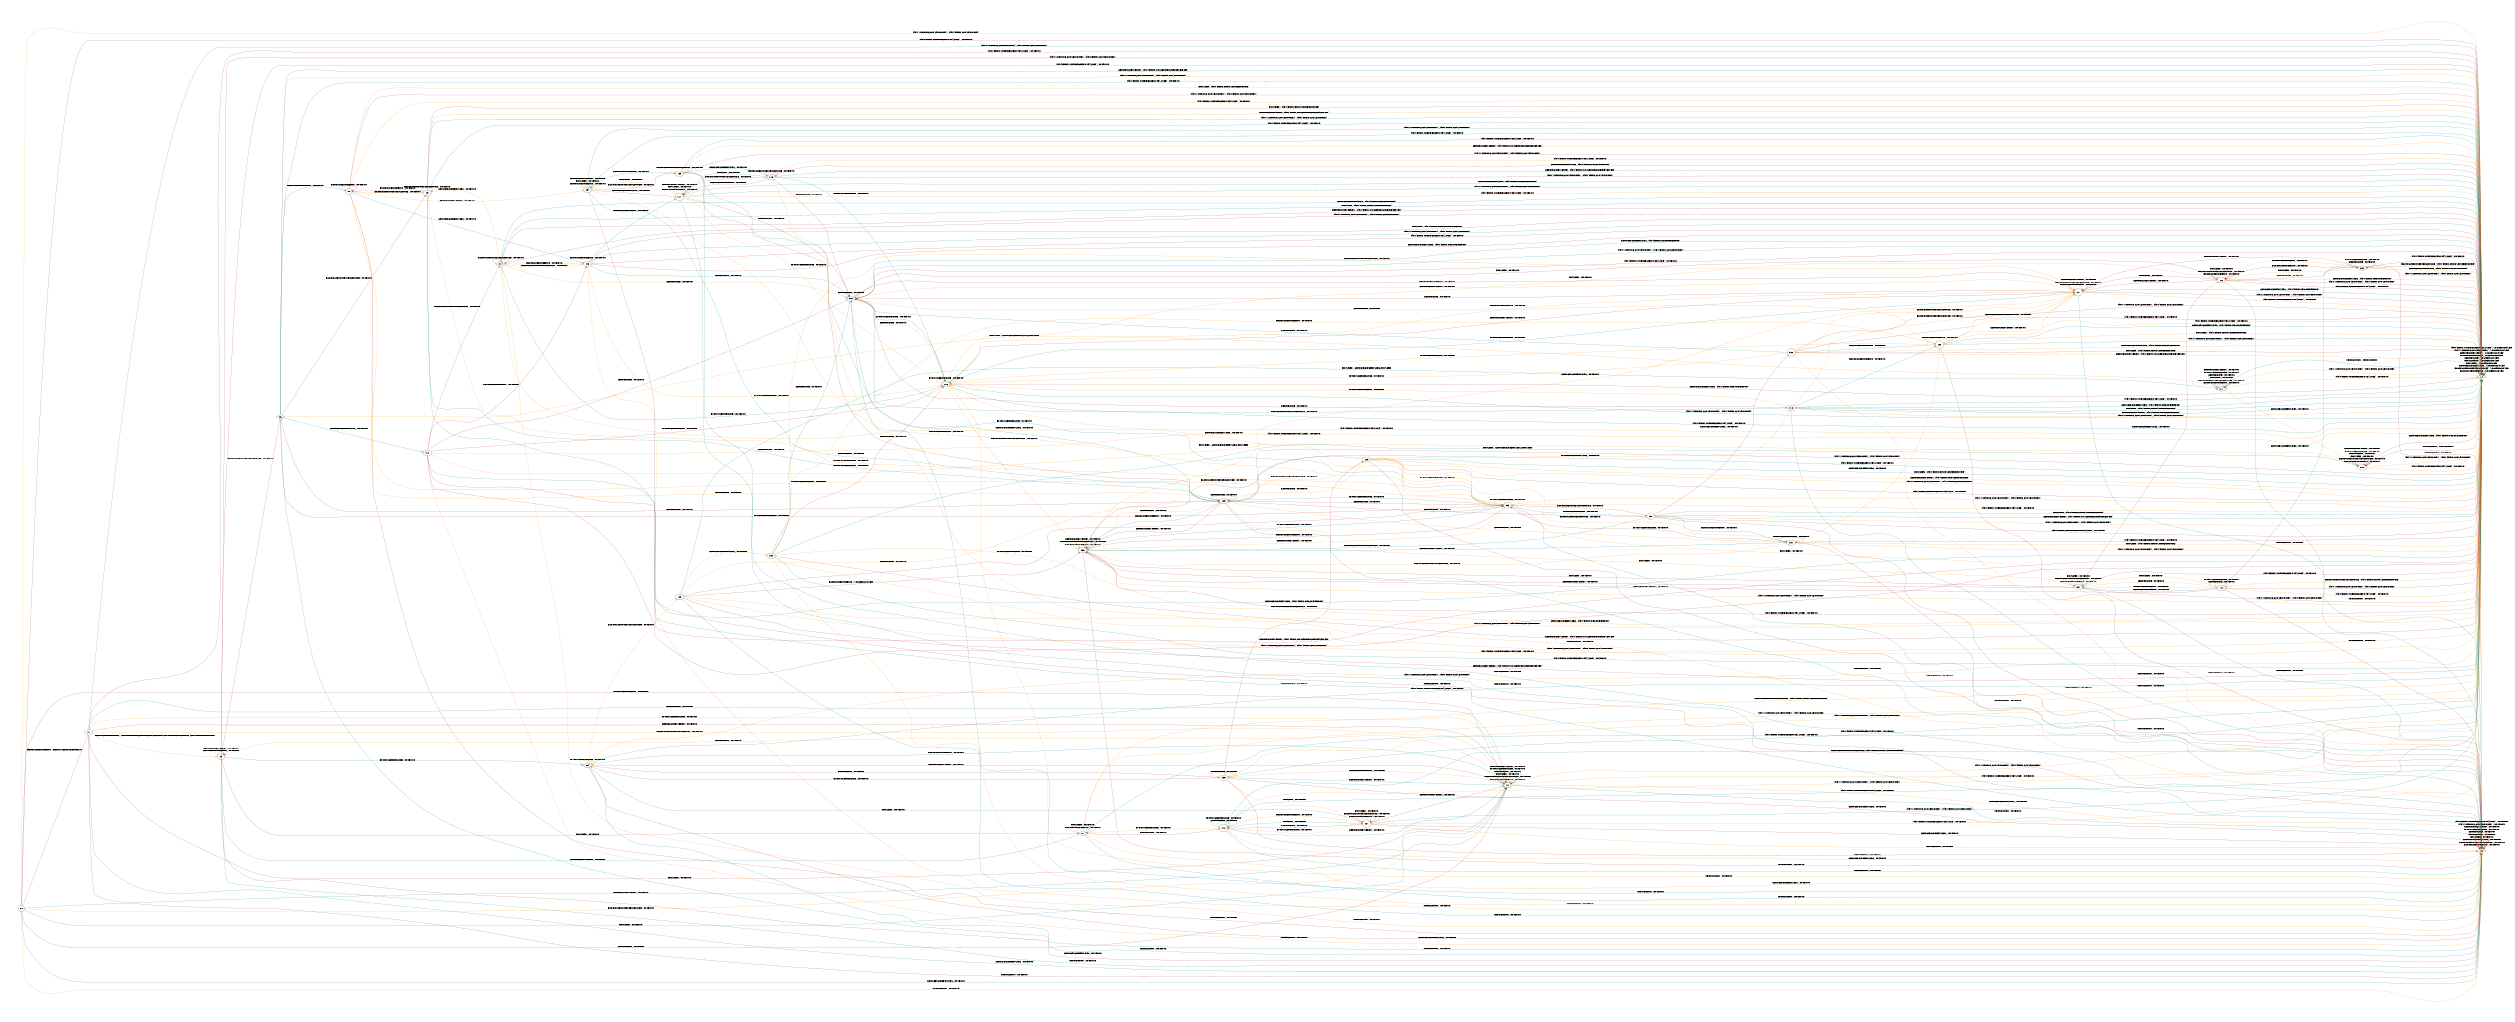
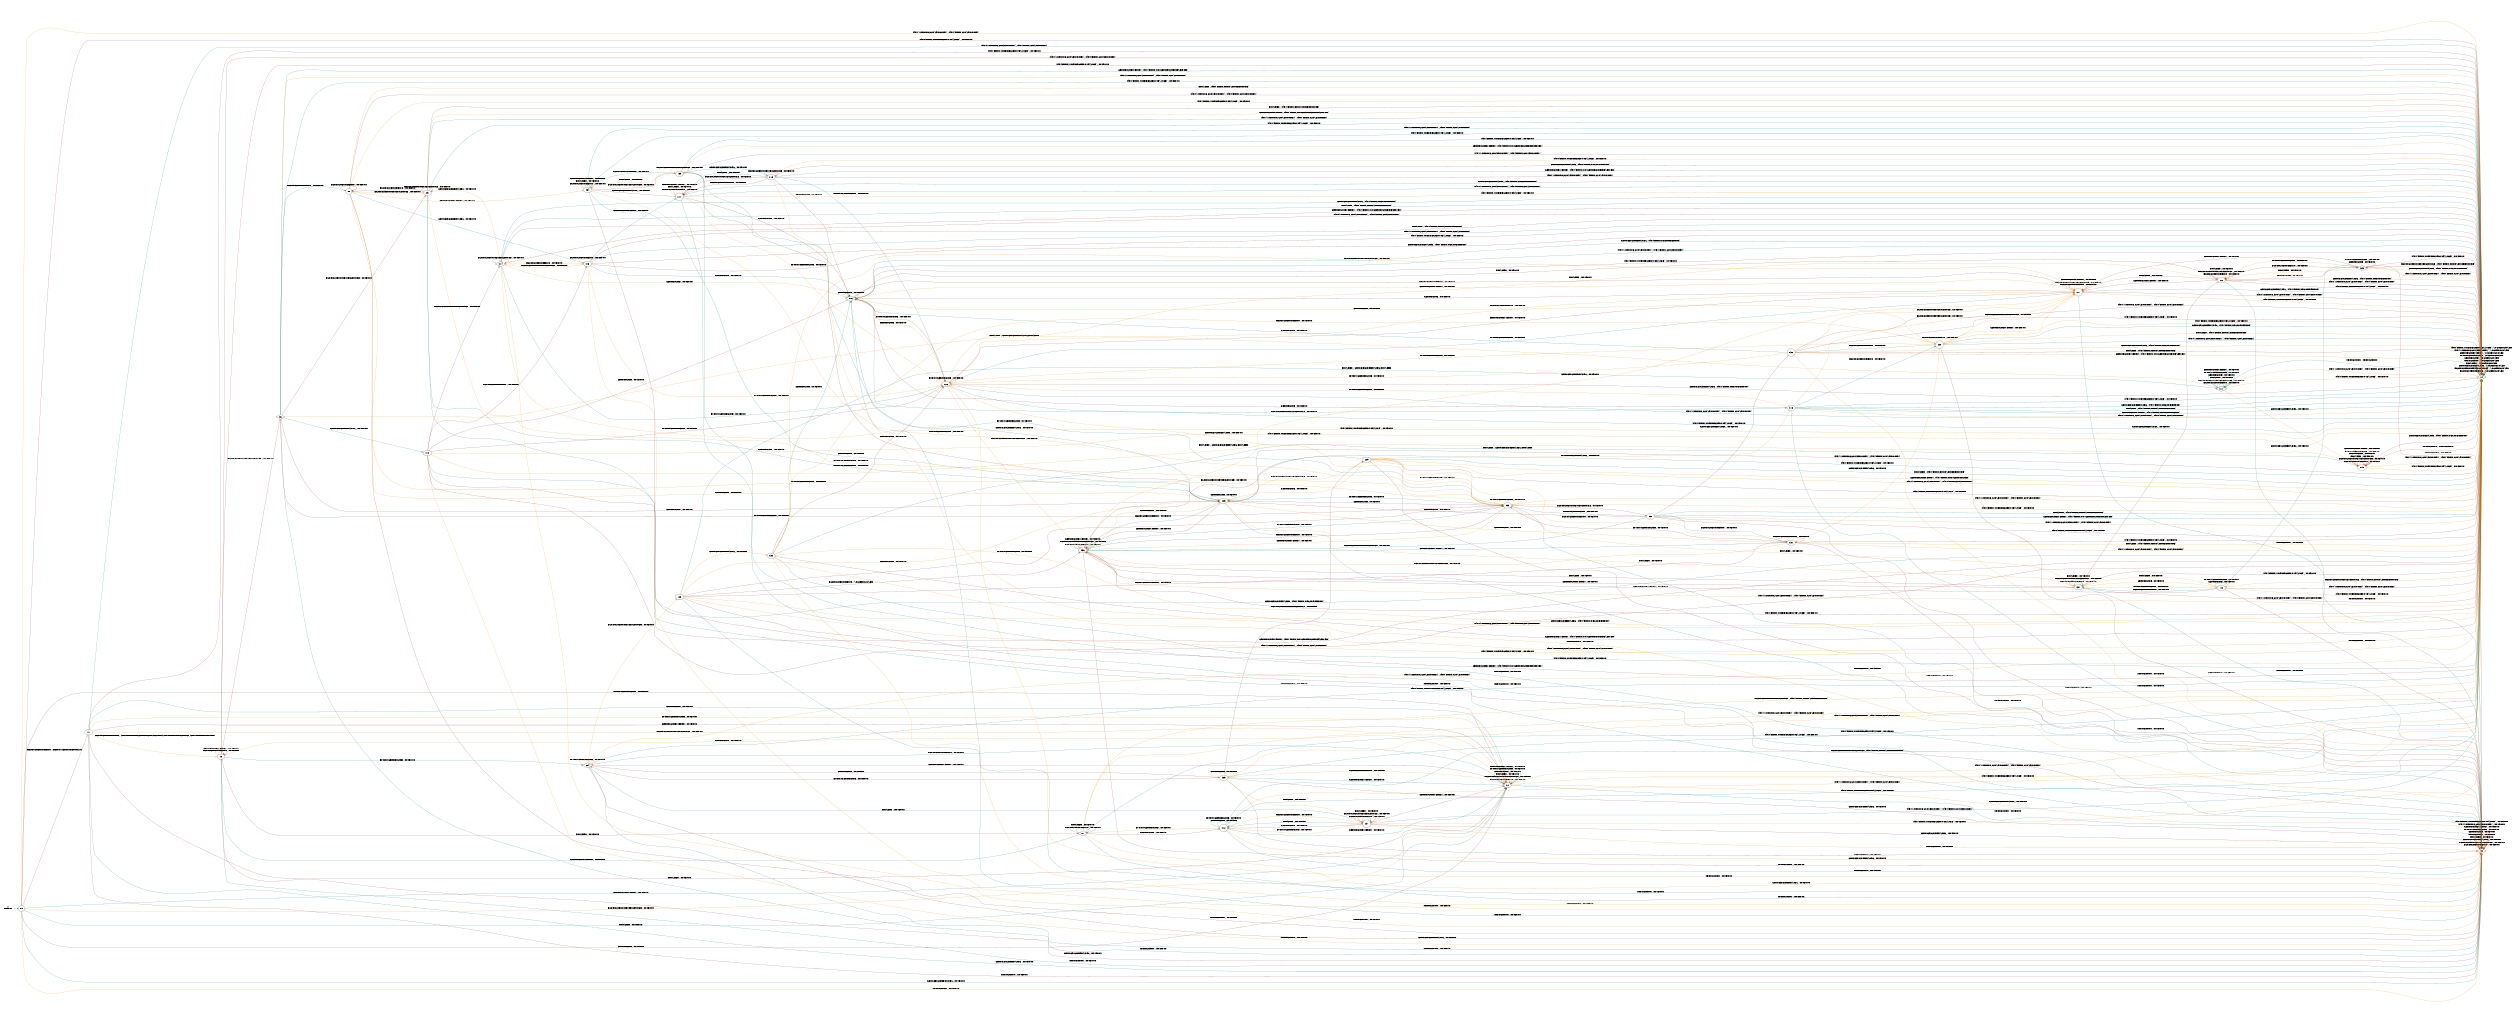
(1580, 517) -> (1580, 517)
none -> (1266, 581)
none -> (8, 909)
